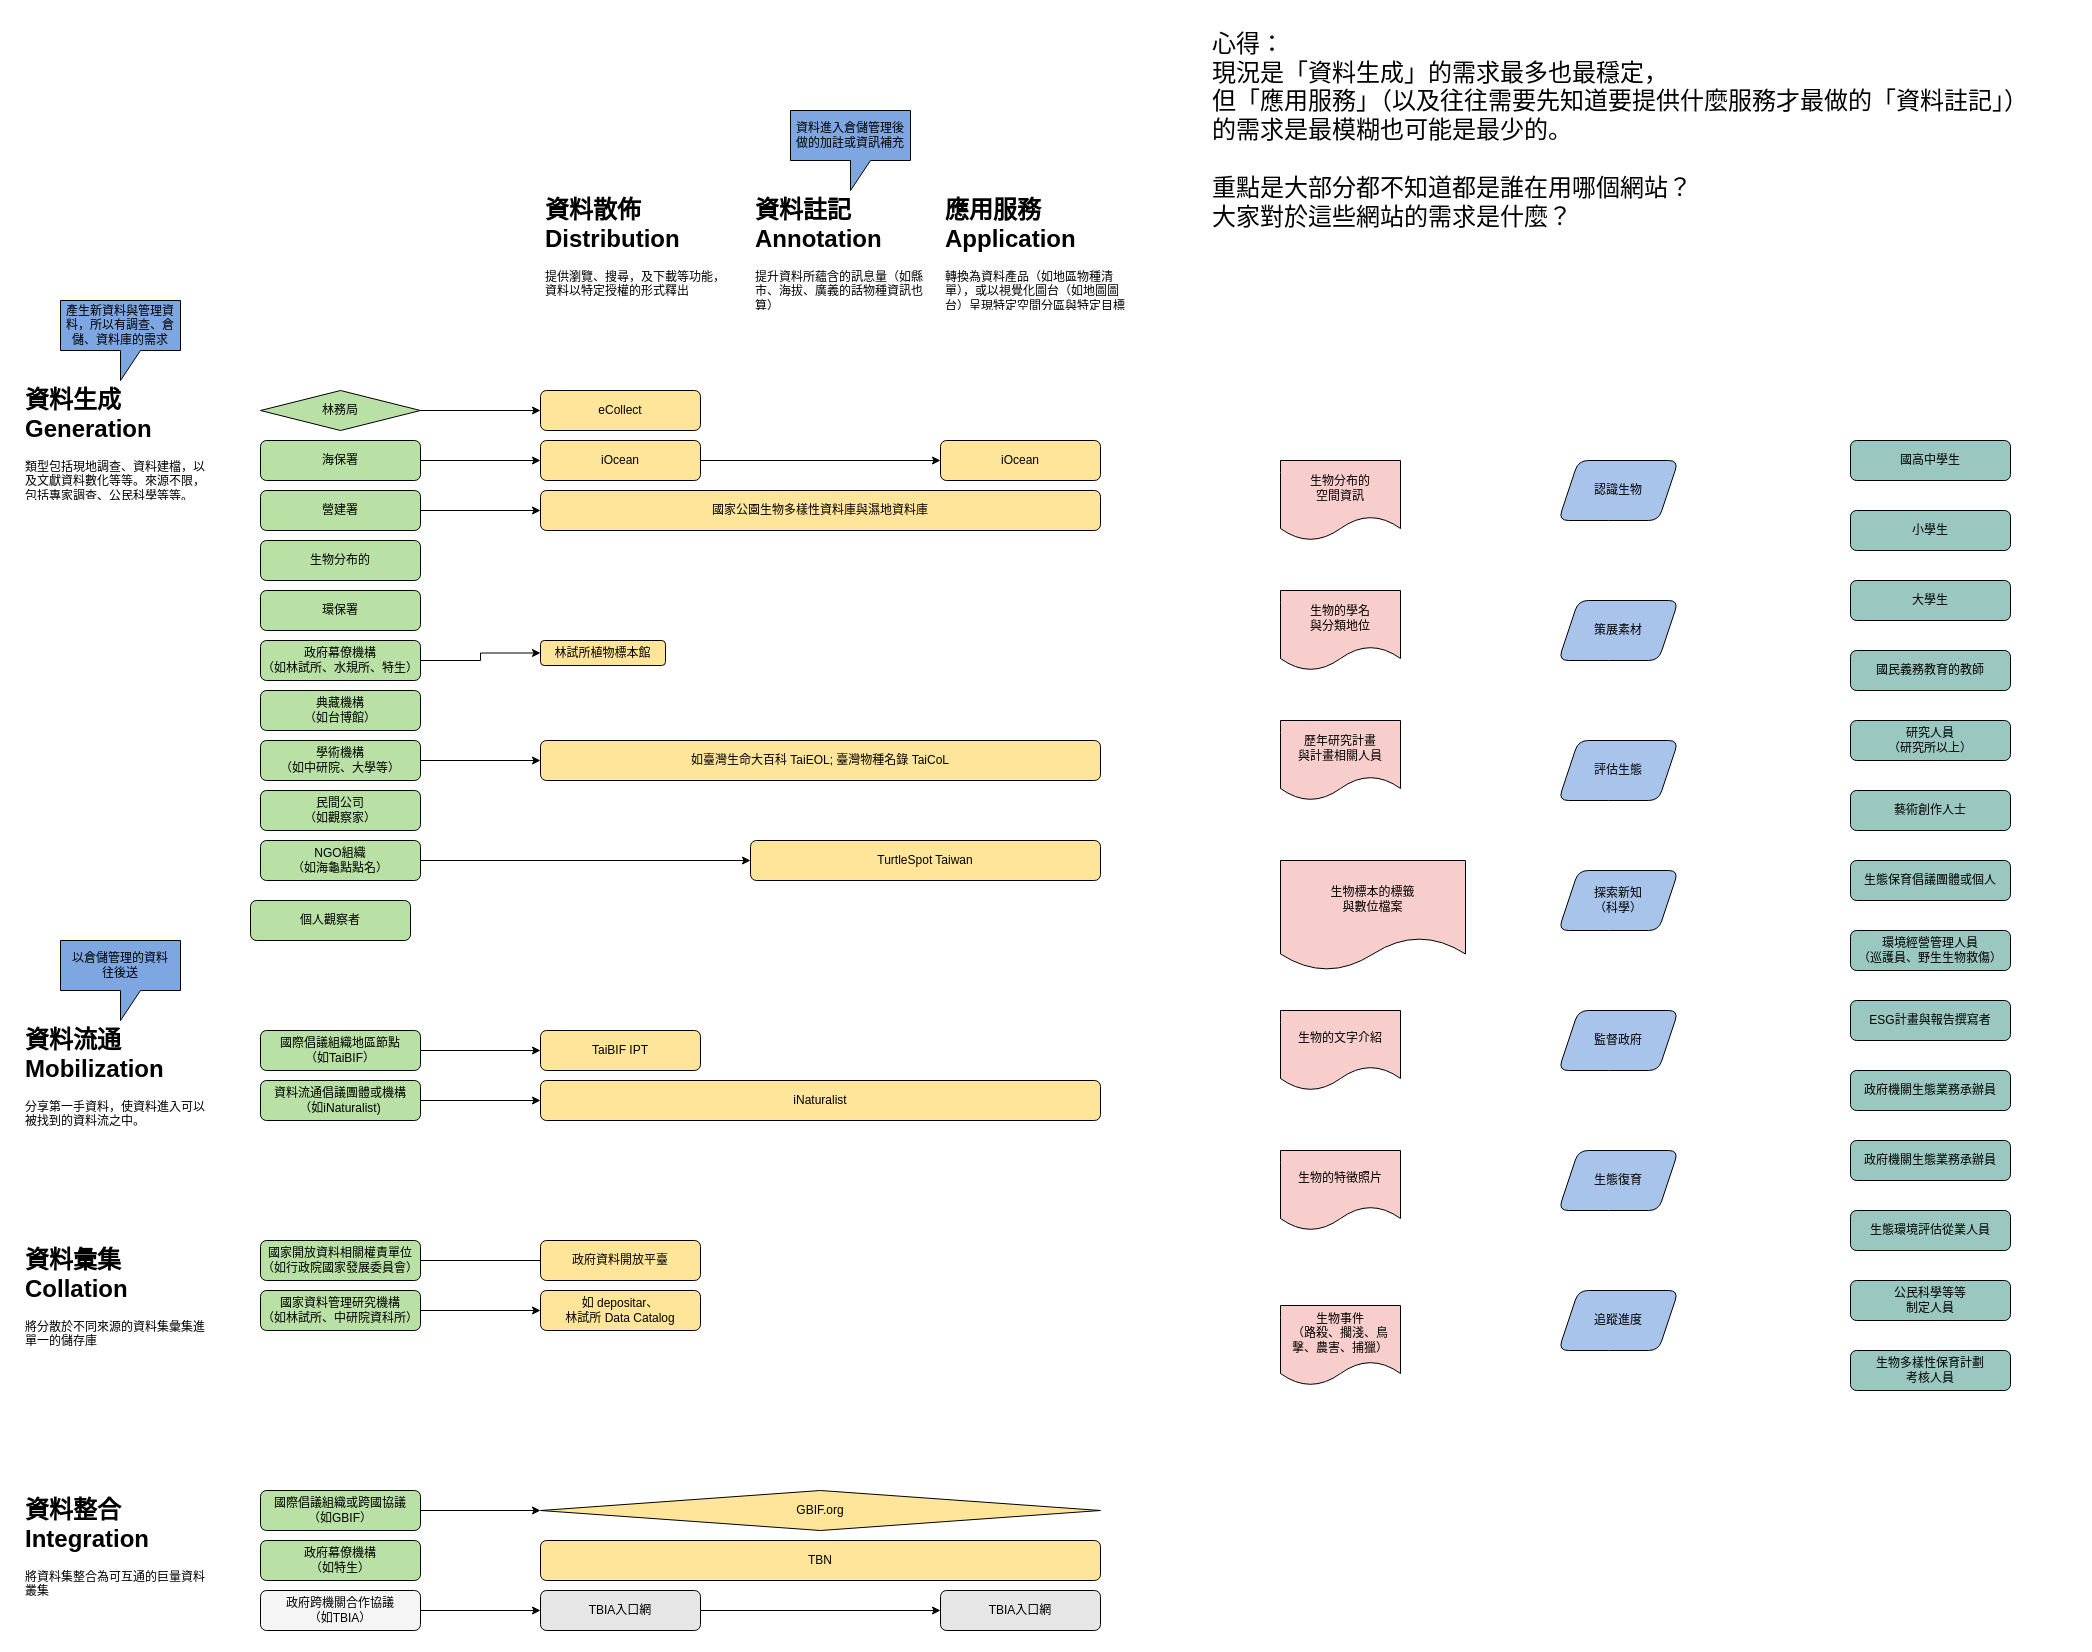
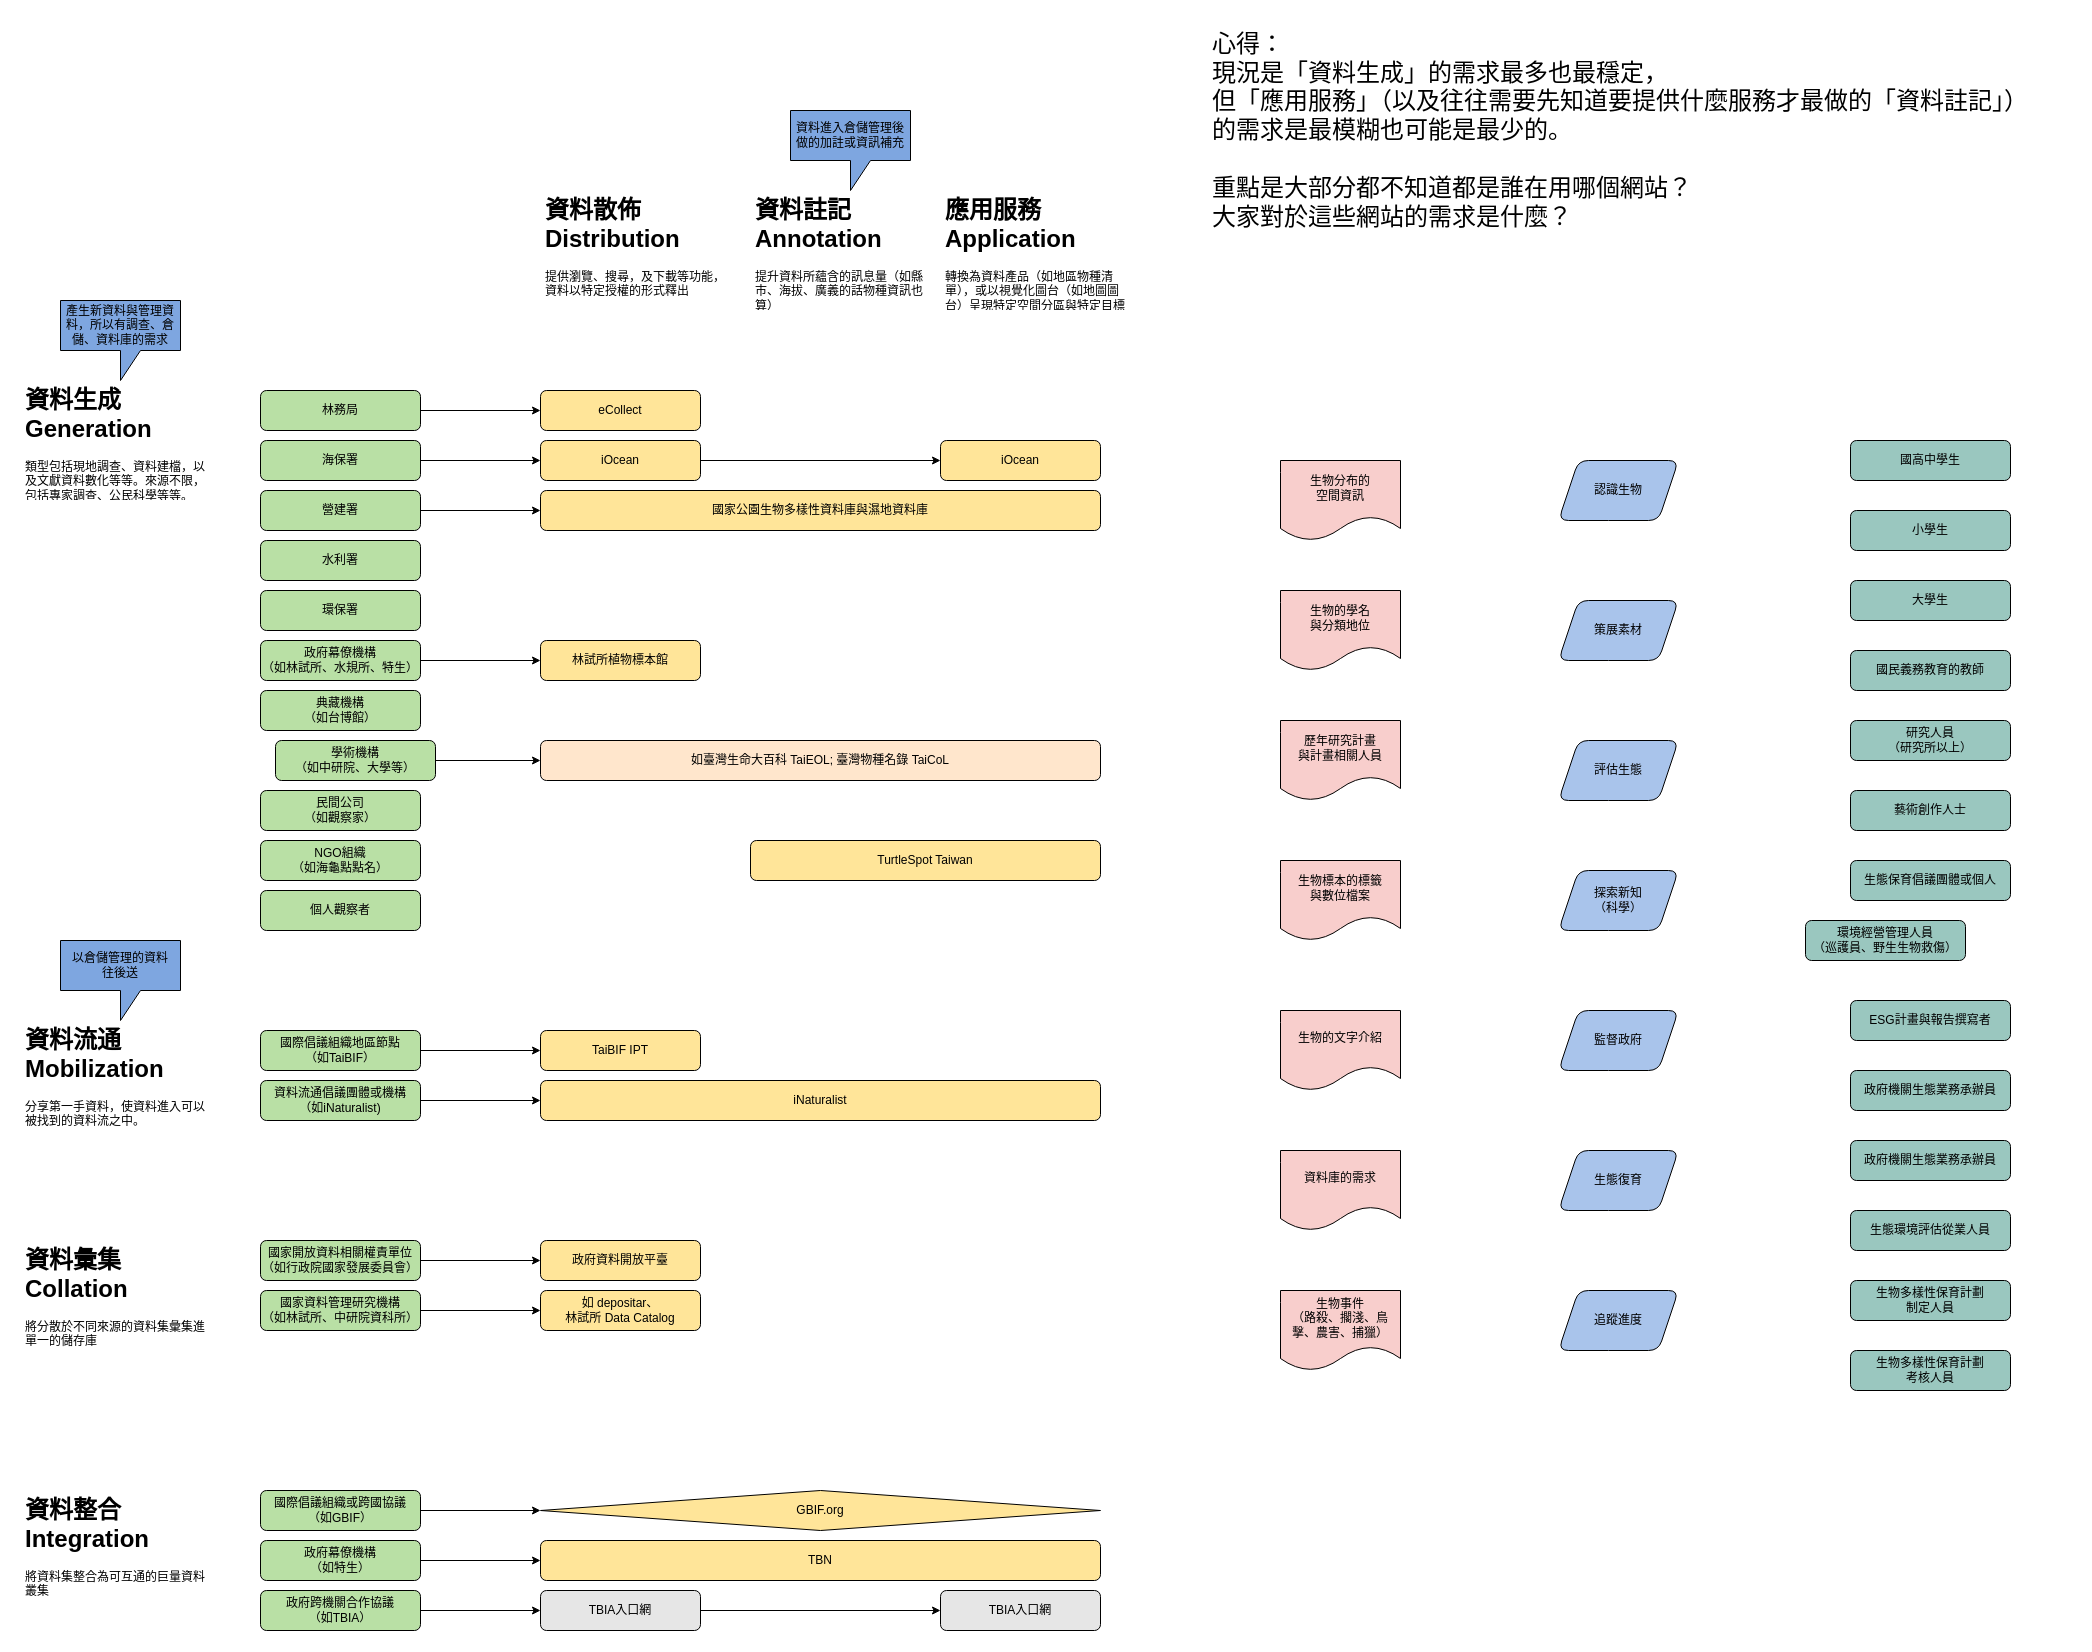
(341, 411) -> (341, 411)
(341, 561) -> (341, 561)
(603, 653) -> (621, 661)
(341, 761) -> (356, 761)
(821, 761) -> (821, 761)
(582, 861) -> none
(1373, 916) -> (1341, 901)
(331, 921) -> (341, 911)
(1931, 951) -> (1886, 941)
(1341, 1179) -> (1341, 1179)
(535, 1261) -> (532, 1261)
(1931, 1301) -> (1931, 1301)
(1341, 1346) -> (1341, 1331)
none -> (477, 1561)
(341, 1611) -> (341, 1611)
